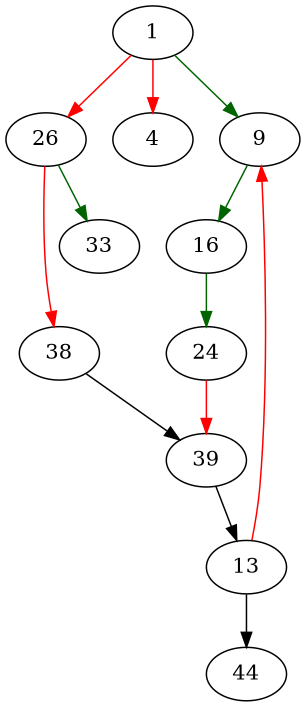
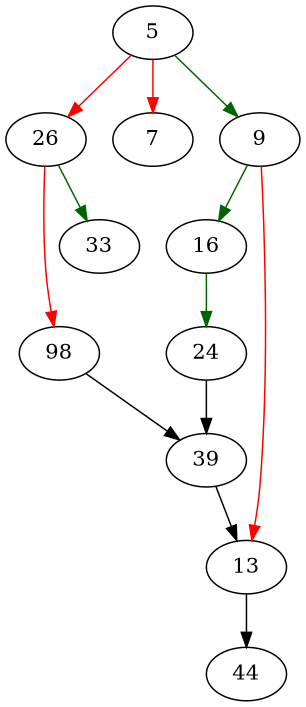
(153, 33) -> (153, 33)
(153, 140) -> (153, 140)
(59, 353) -> (59, 353)
(265, 361) -> (266, 346)
(206, 400) -> (206, 400)
